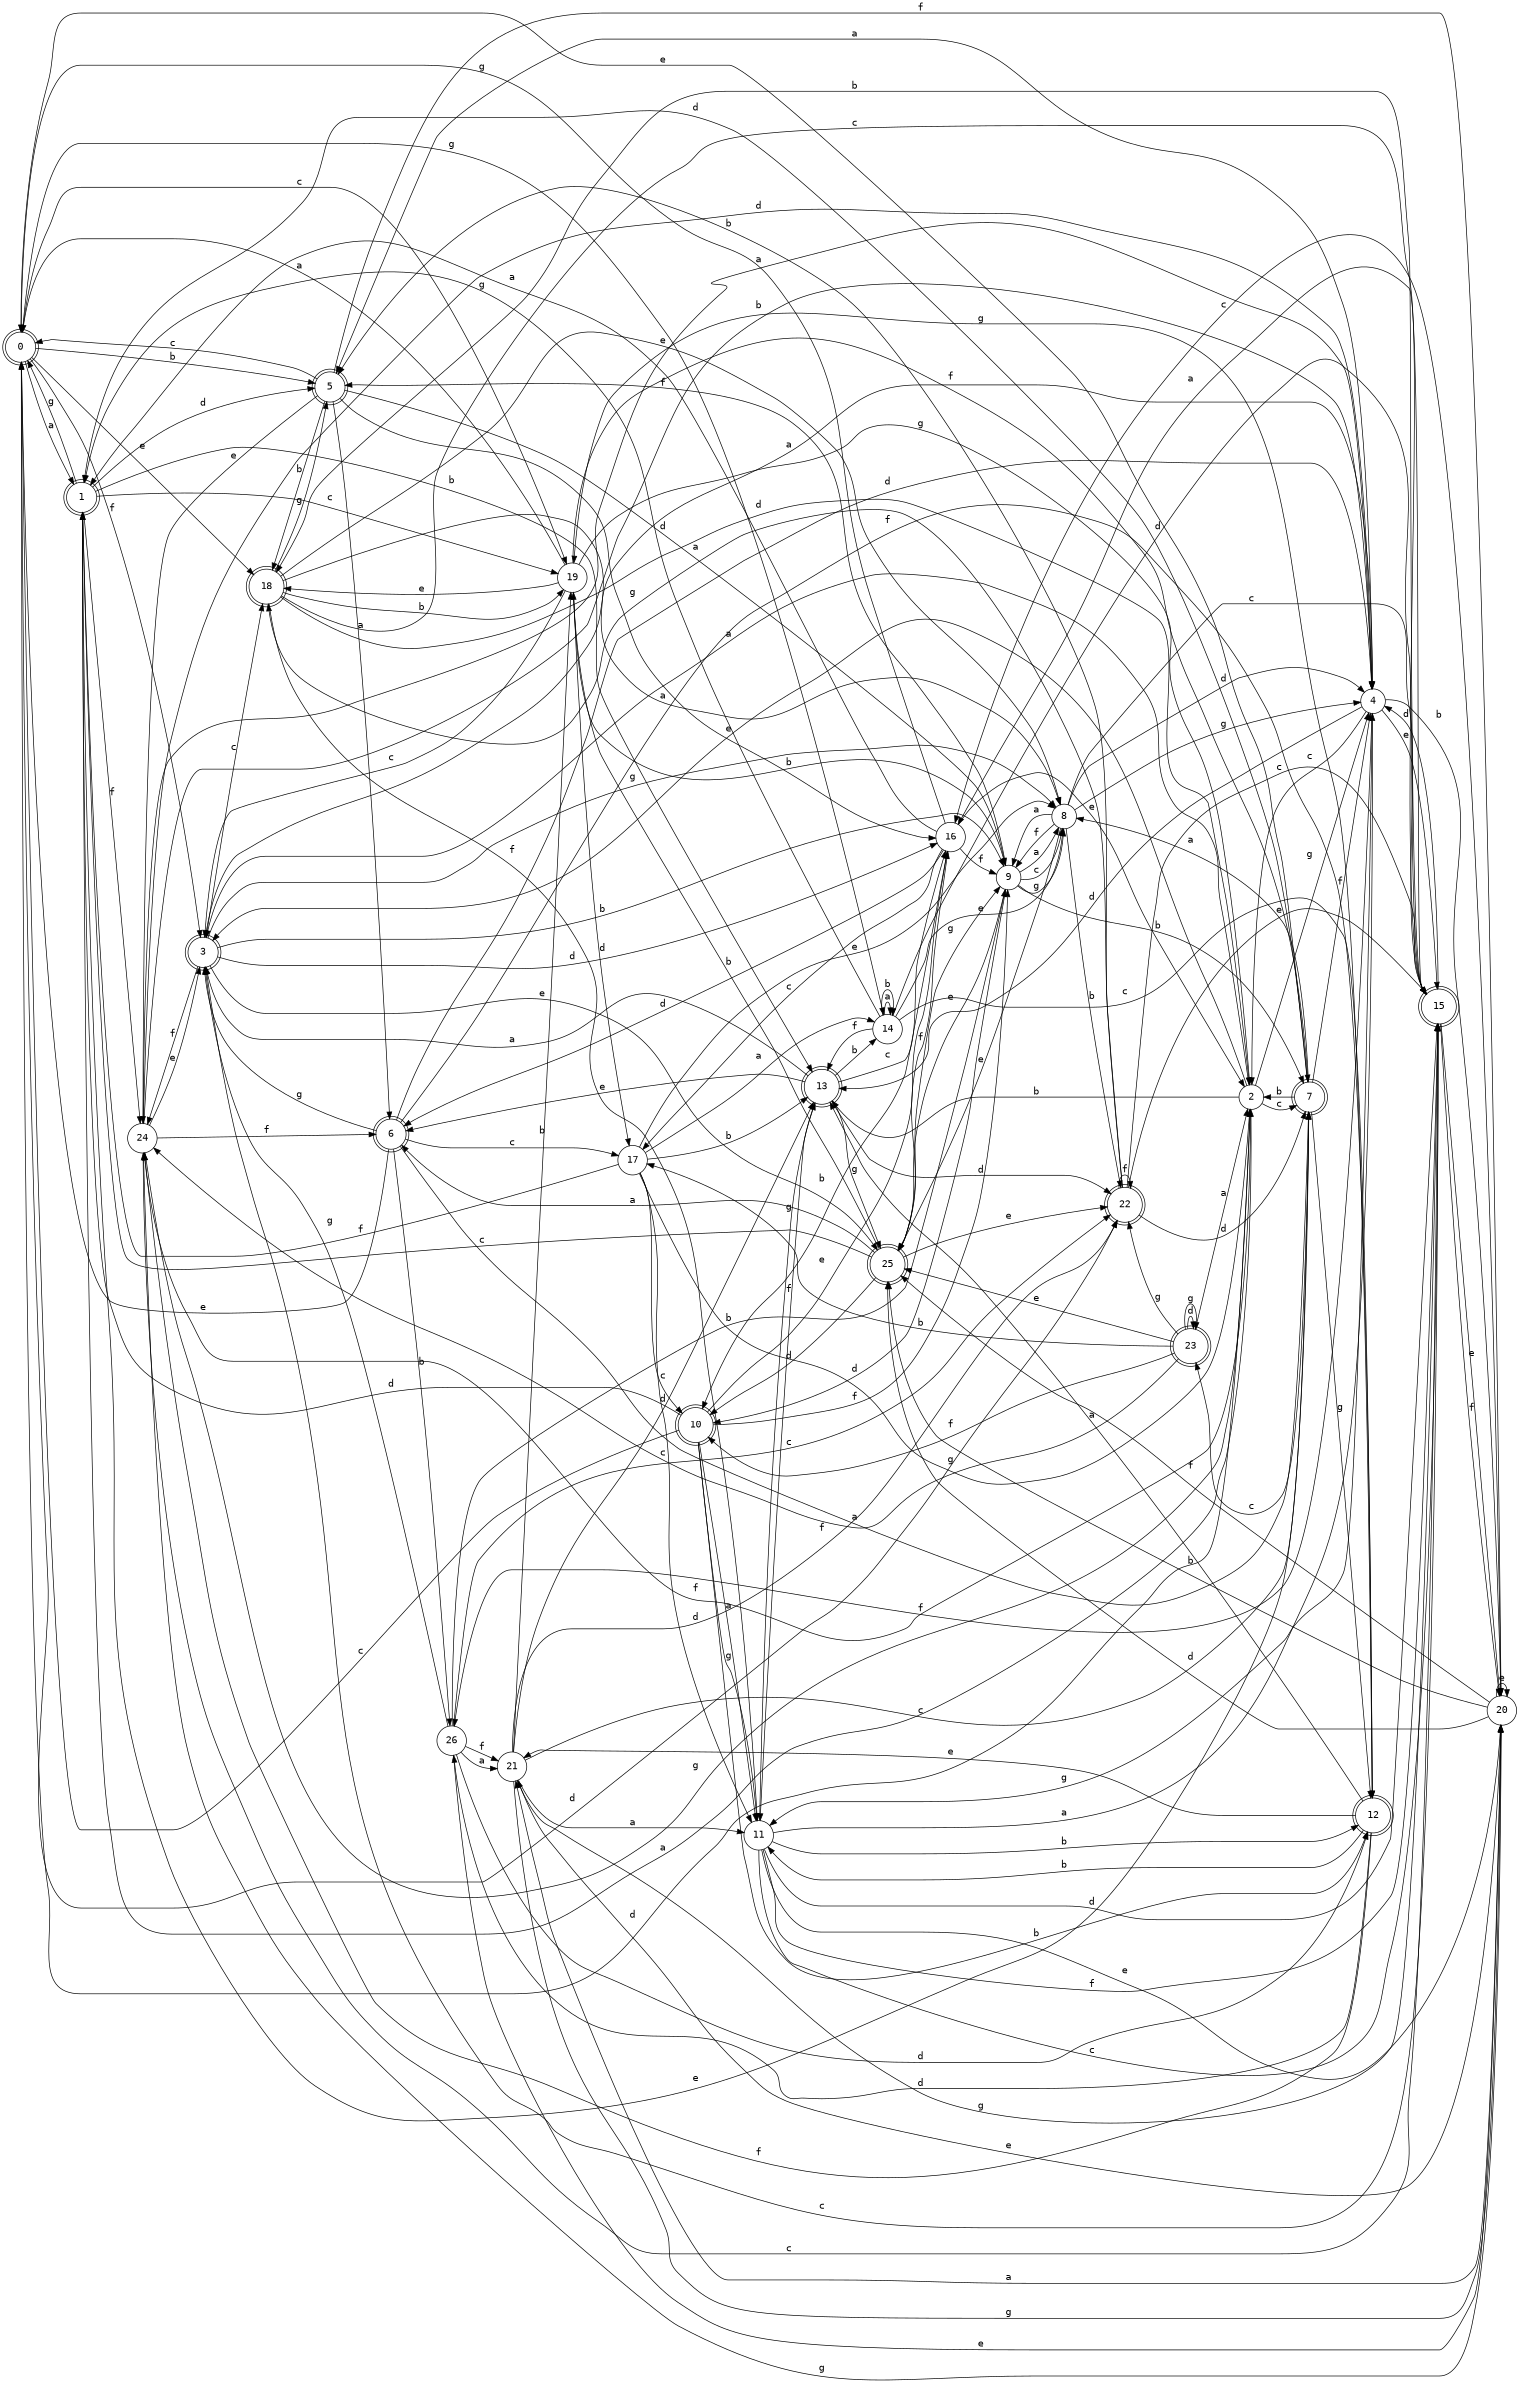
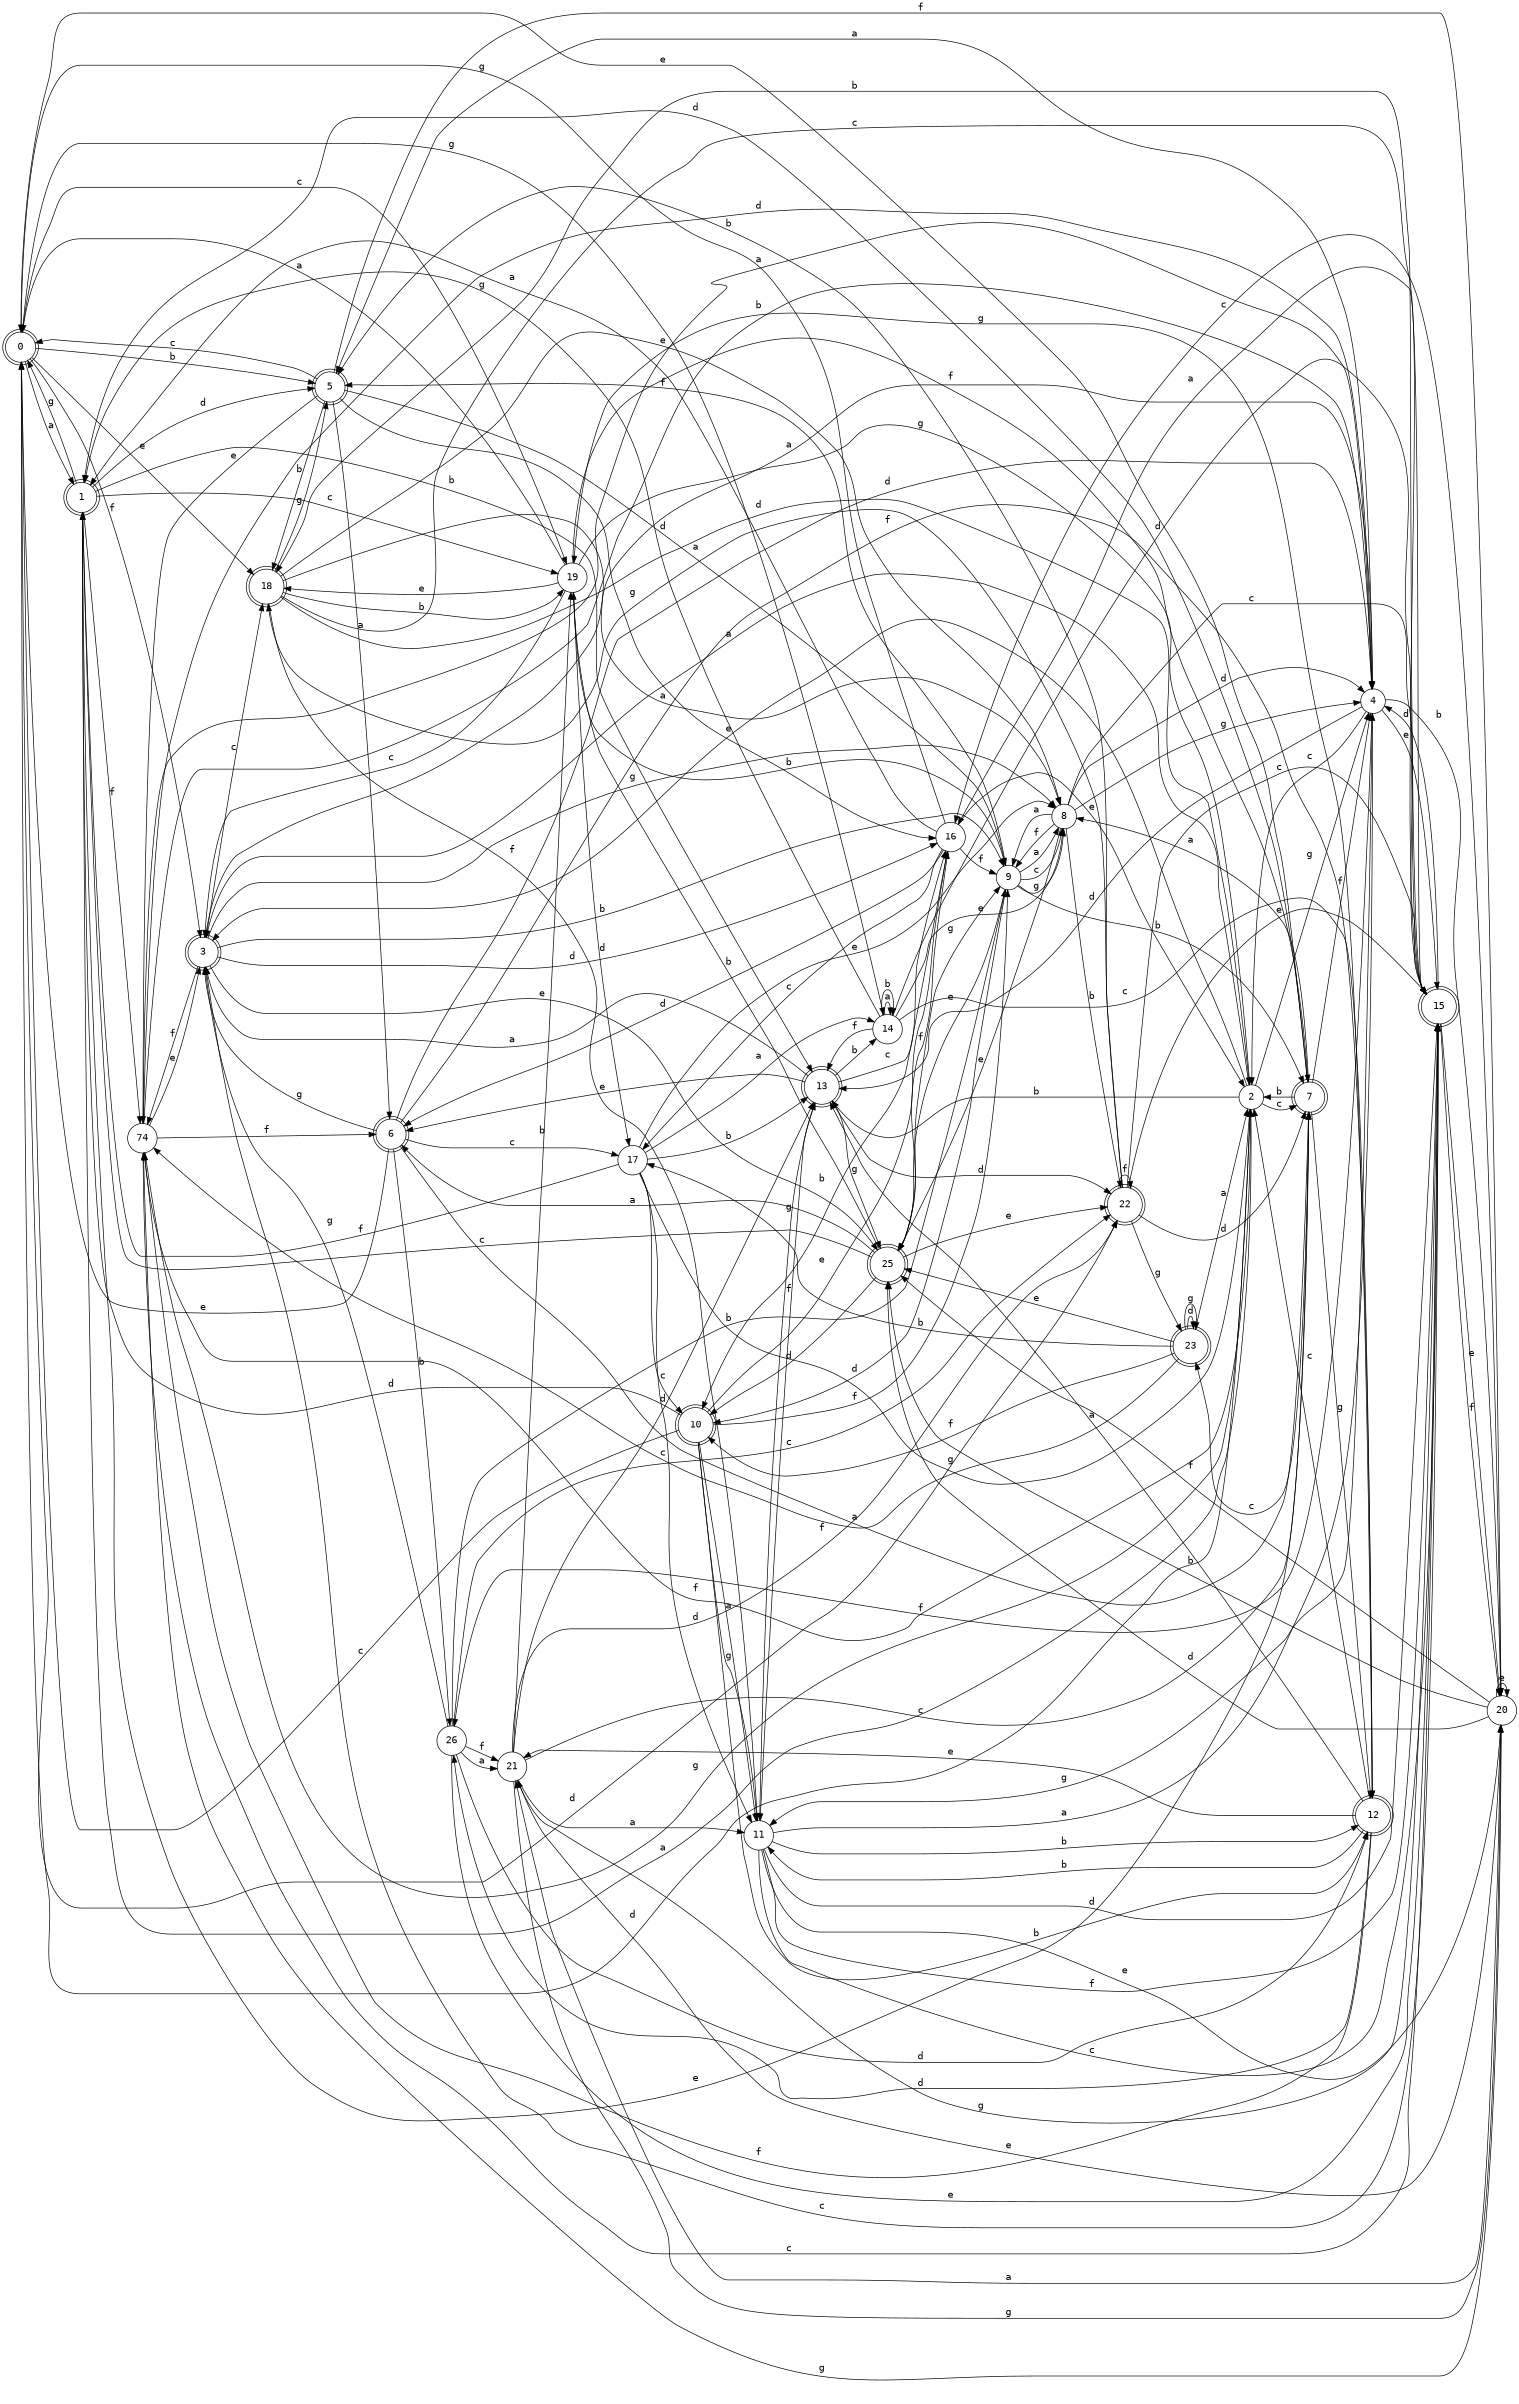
(142, 1138) -> (142, 1138)
(1147, 1285) -> (1153, 1274)
none -> (1312, 1457)
(1066, 2350) -> (1332, 2161)
